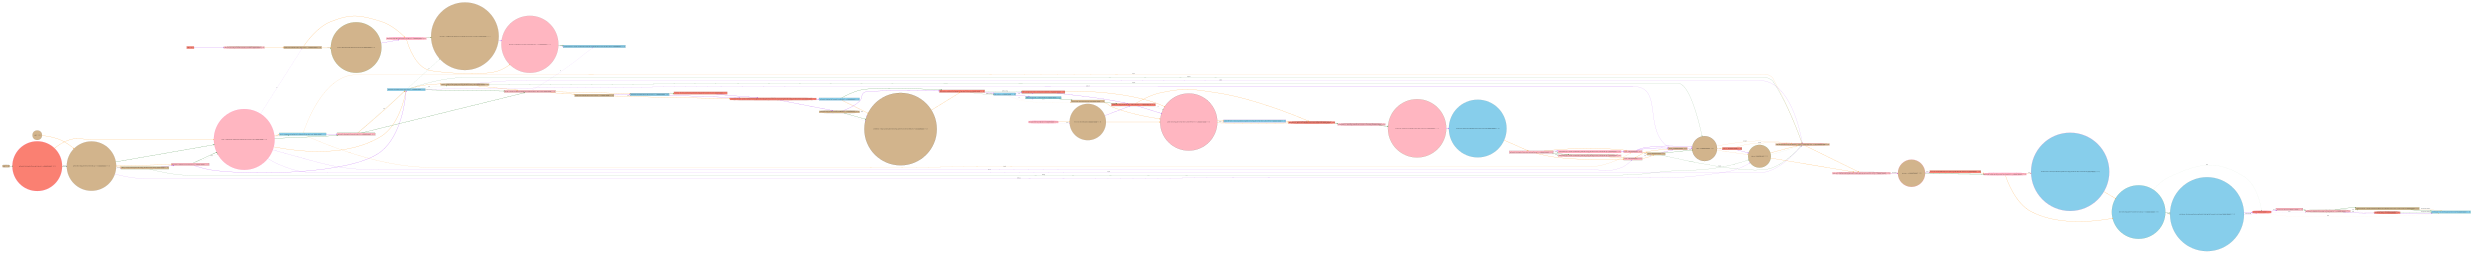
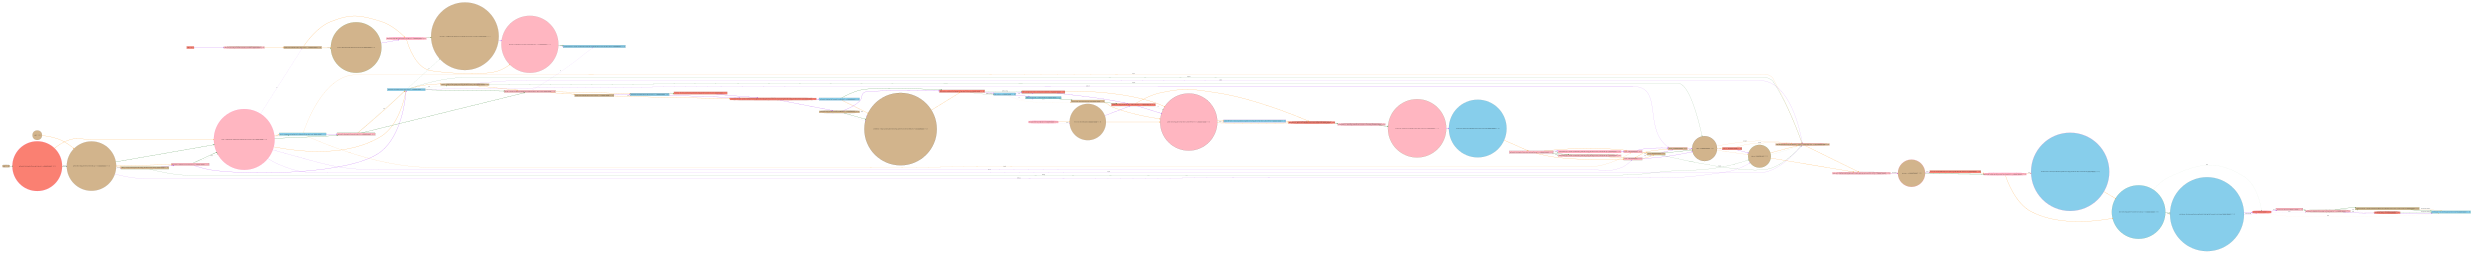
(1664, 146) -> (1668, 156)
